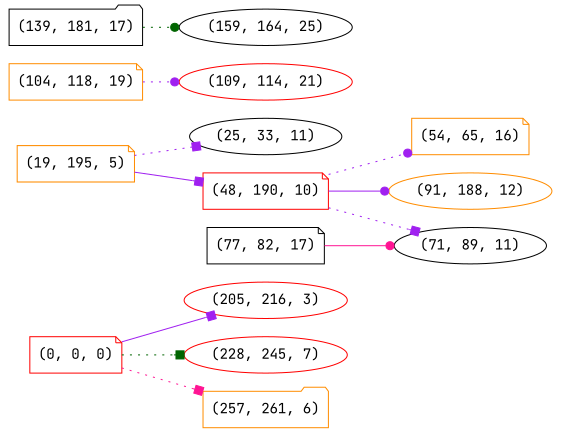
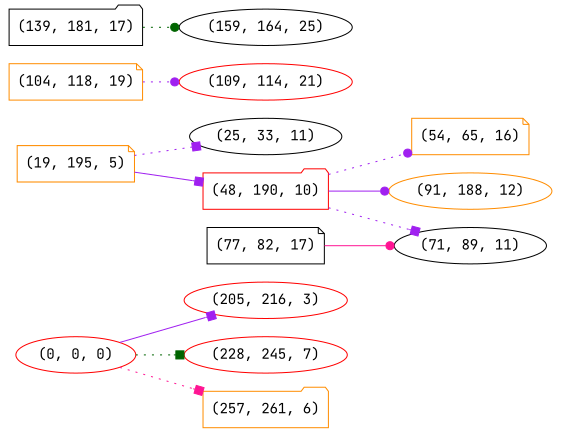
(266, 191) -> (266, 191)
(76, 355) -> (76, 355)
